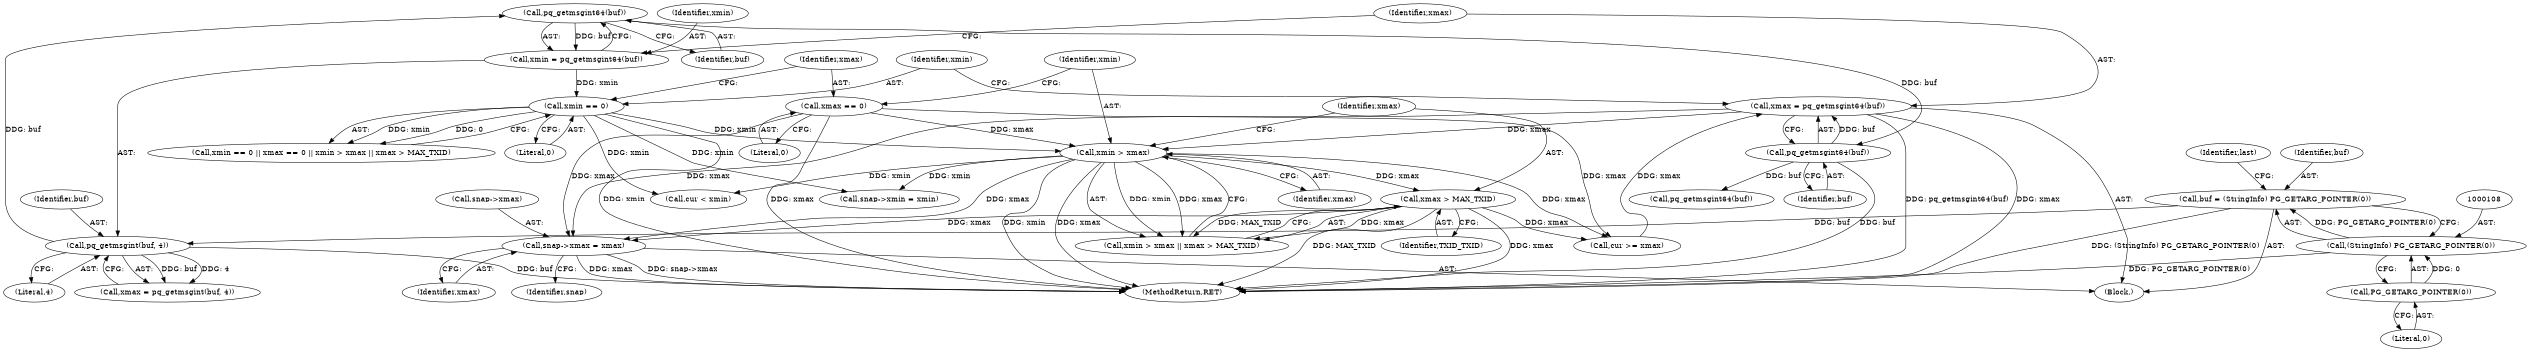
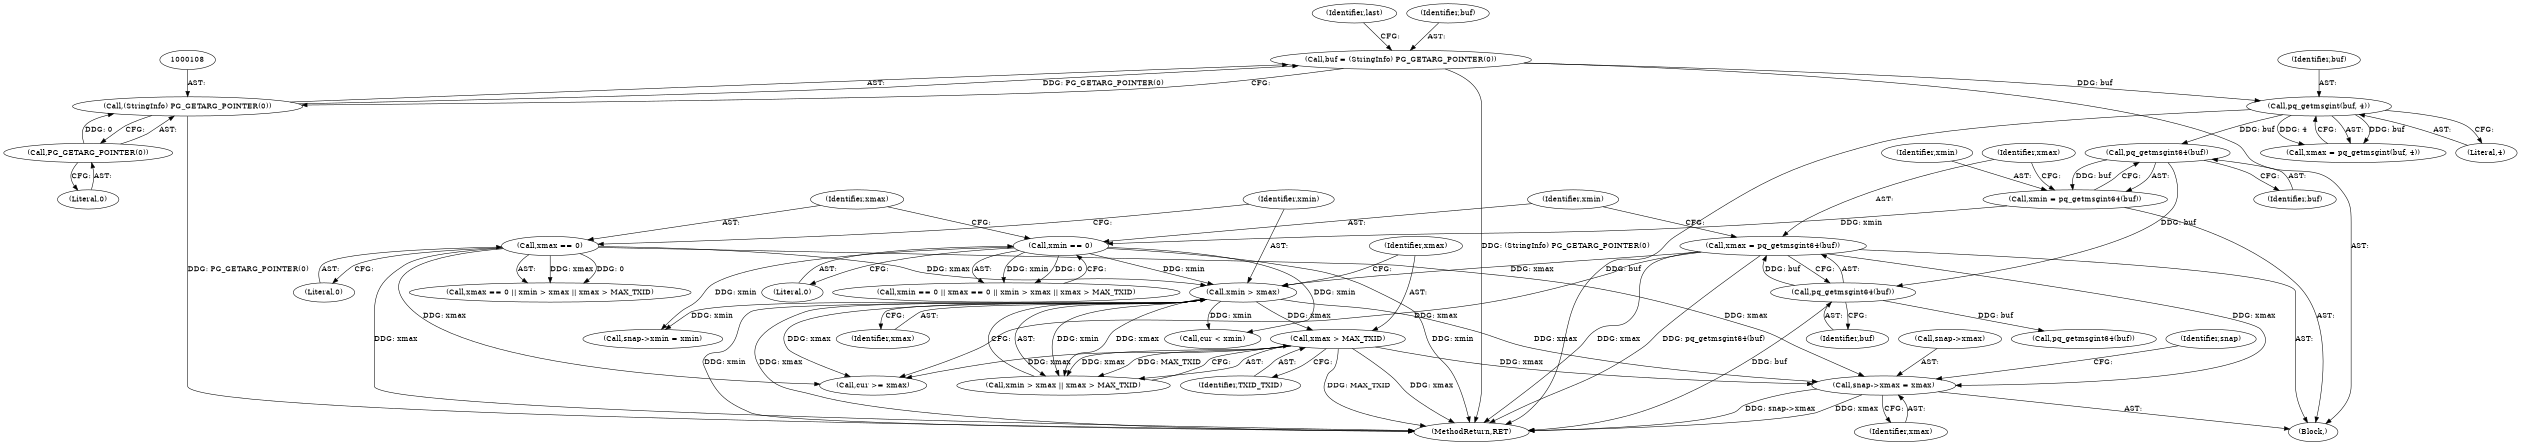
(235, 72) -> (2277, 268)
(1655, 158) -> (1322, 320)
(557, 266) -> (2060, 363)
none -> (550, 292)
